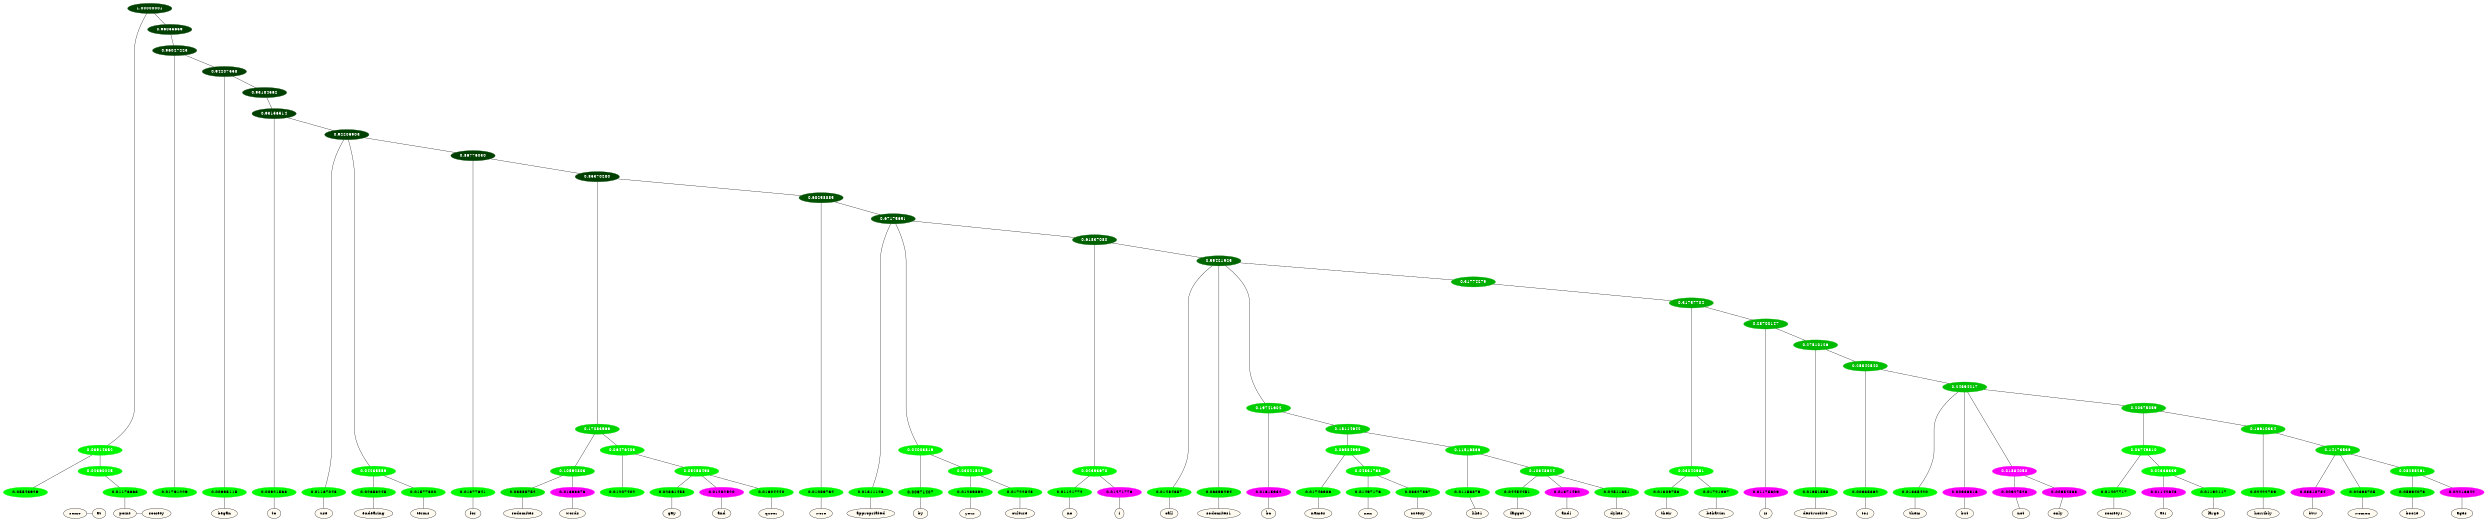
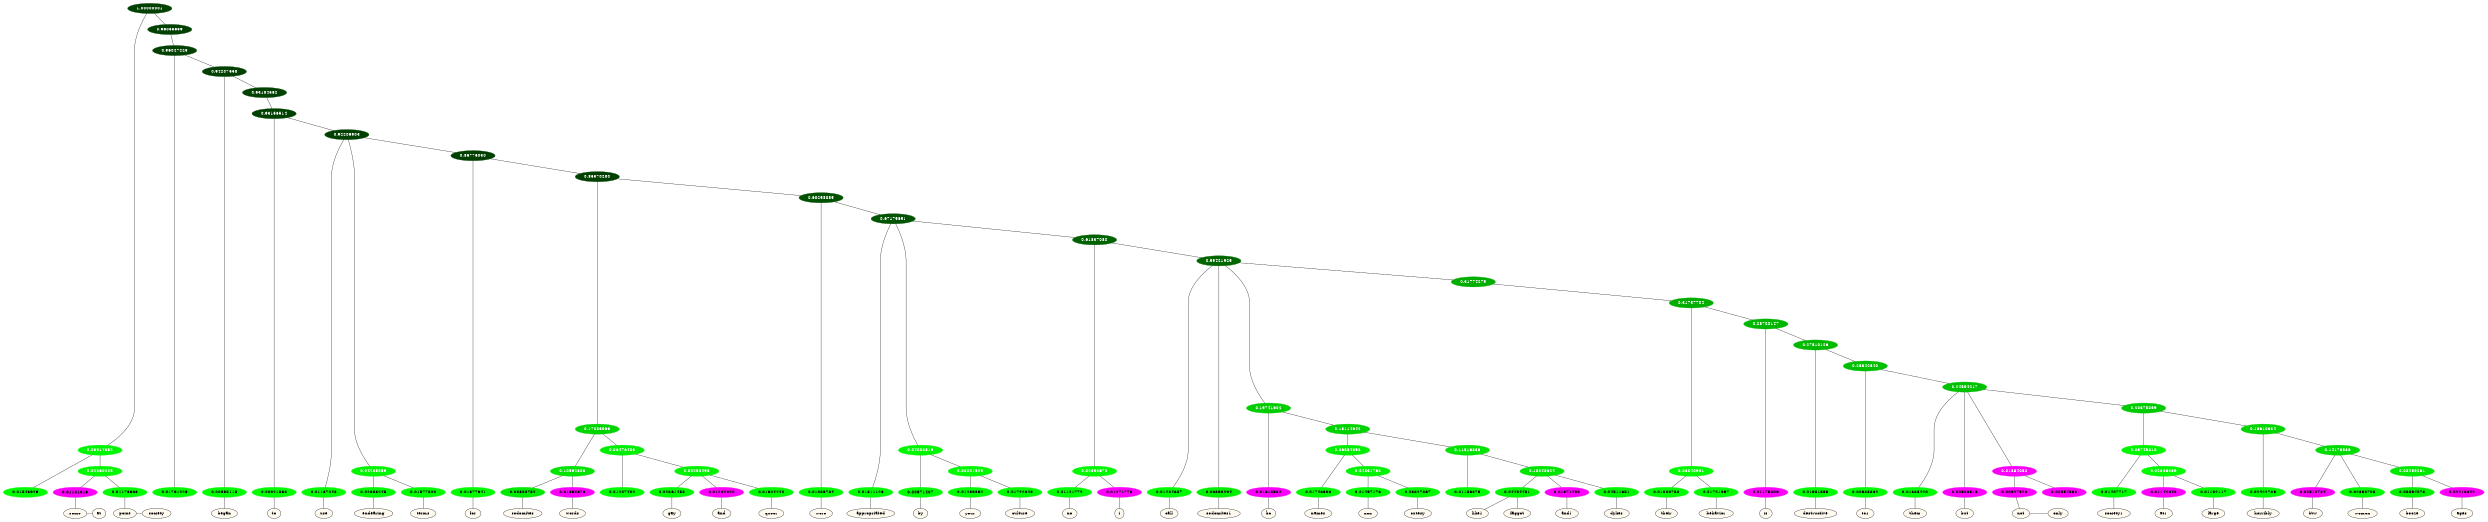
(25, 492) -> (25, 492)
none -> (75, 492)
(1472, 503) -> (1497, 503)
(2061, 503) -> (2039, 513)
